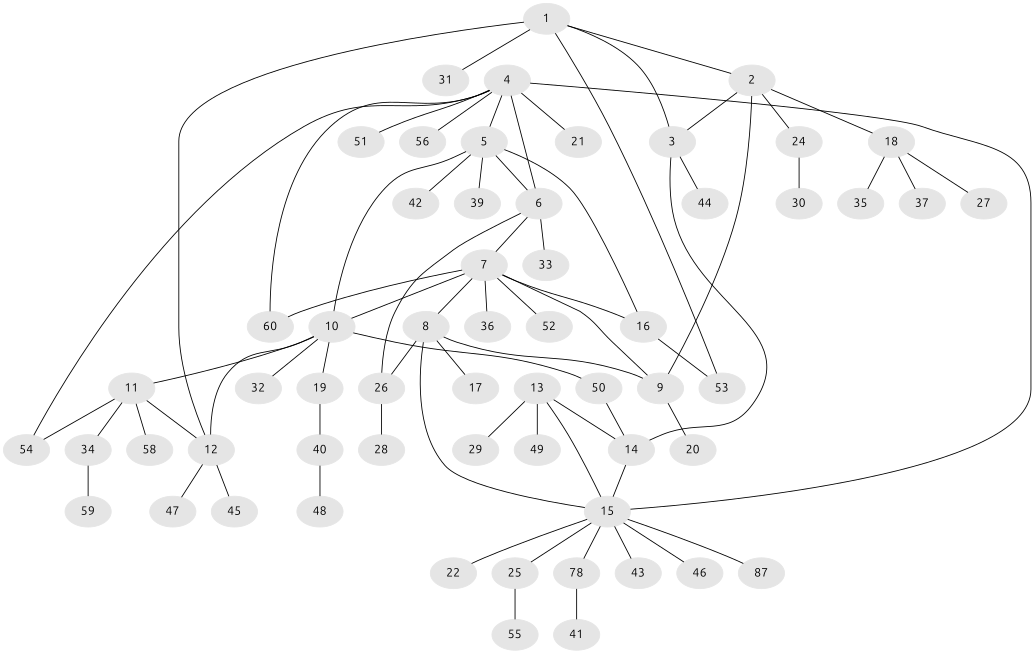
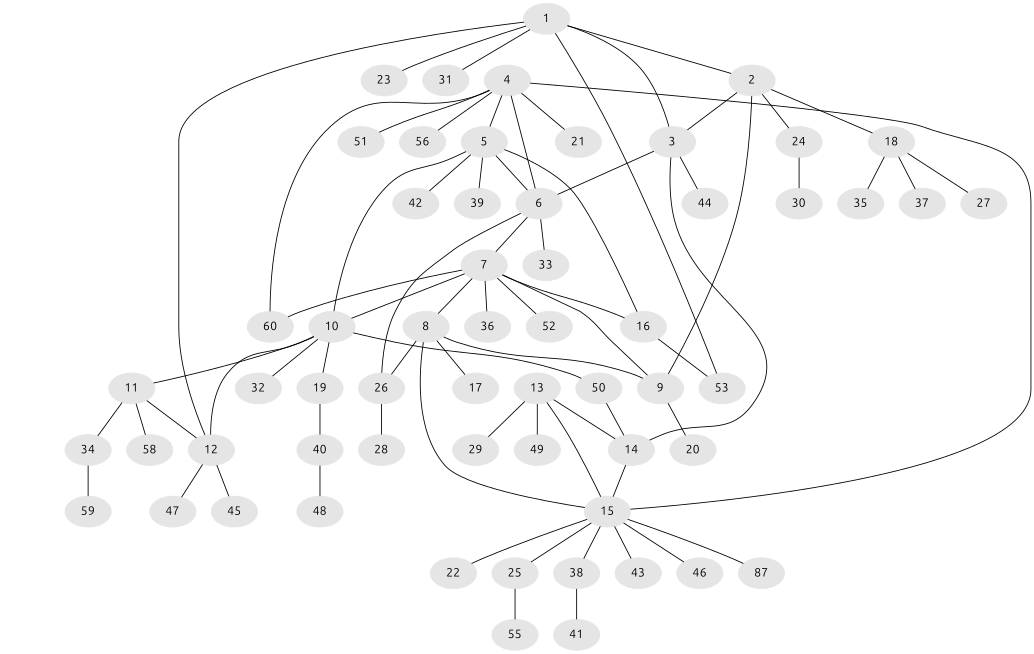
none -> (384, 80)
none -> (606, 173)
(27, 450) -> none
(577, 573) -> (577, 573)
